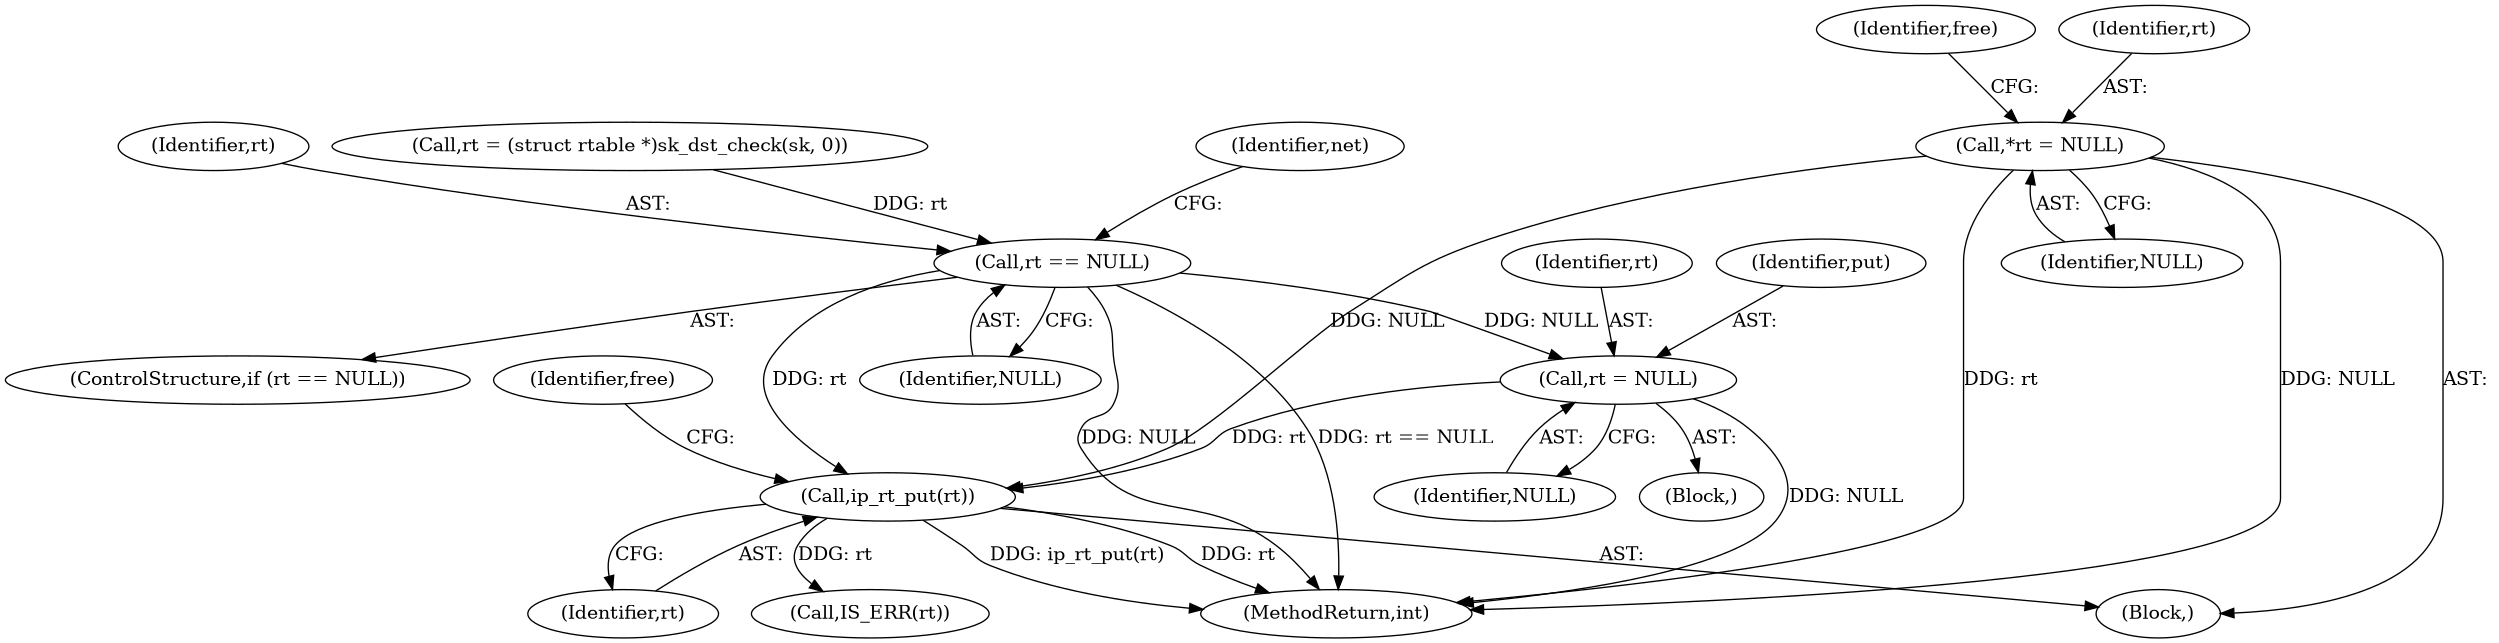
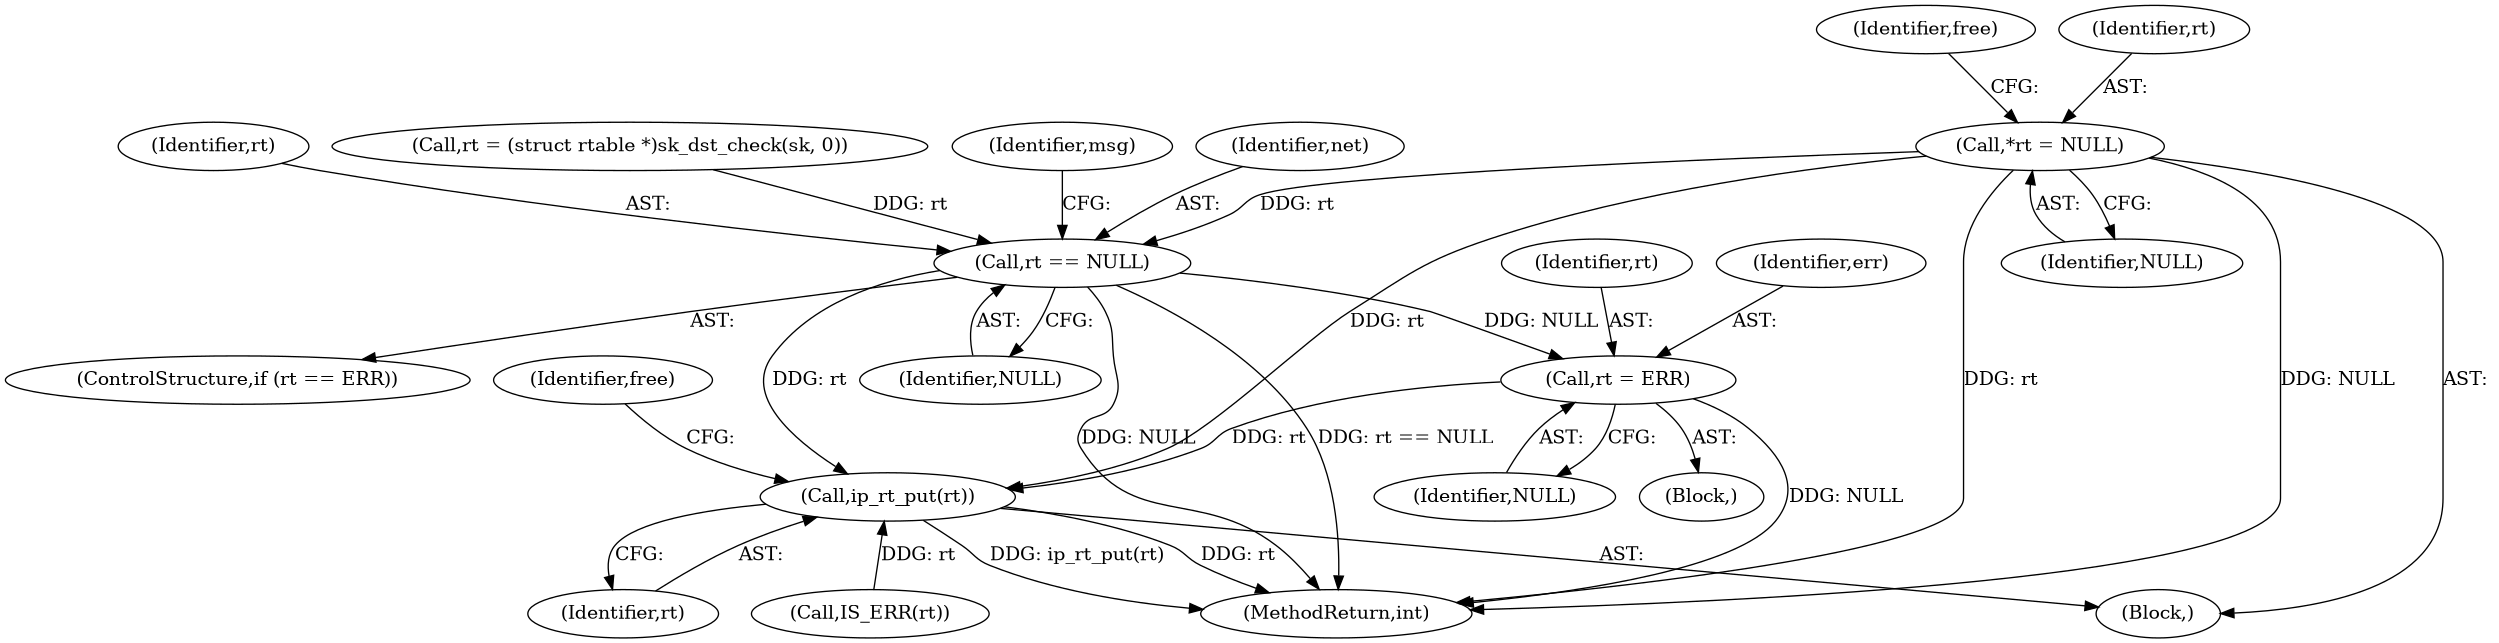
none -> (1062, 146)
none -> (1532, 169)
(1201, 205) -> (1201, 205)
(1821, 263) -> (1821, 263)
(1387, 322) -> (1387, 322)
(238, 380) -> (238, 380)
(1618, 380) -> (1618, 380)
(797, 548) -> (878, 562)
